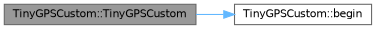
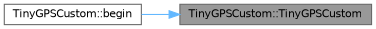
(210, 14) -> (155, 14)
